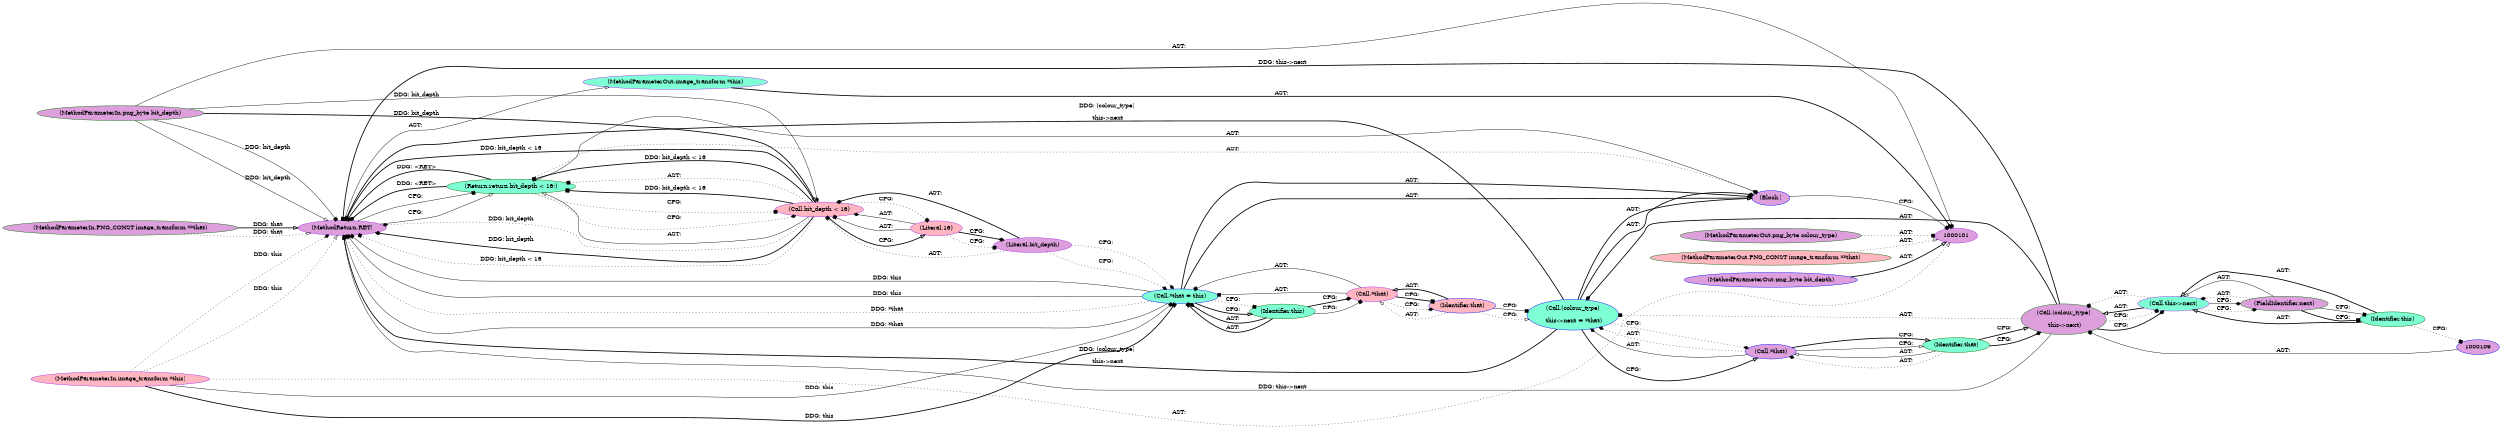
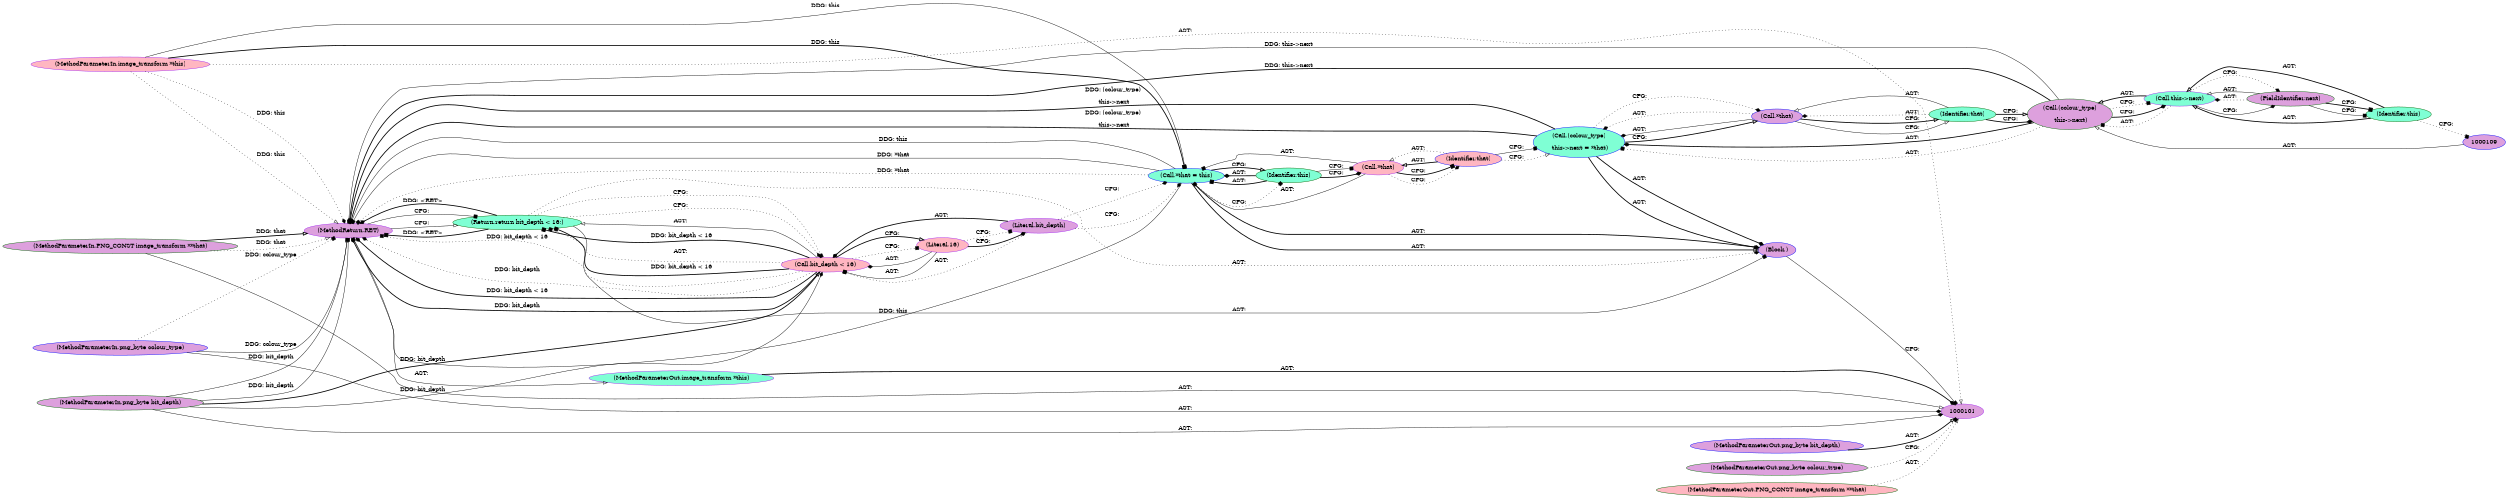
(1907, 233) -> (1913, 448)
none -> (120, 348)
(2274, 354) -> (2280, 149)
none -> (1025, 393)
